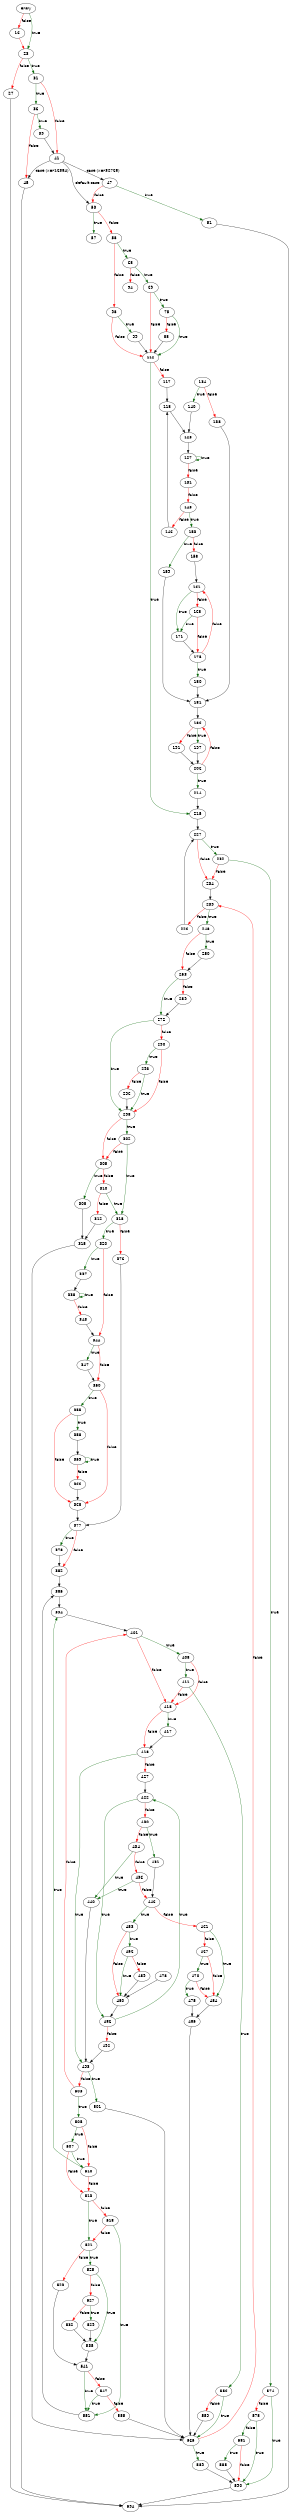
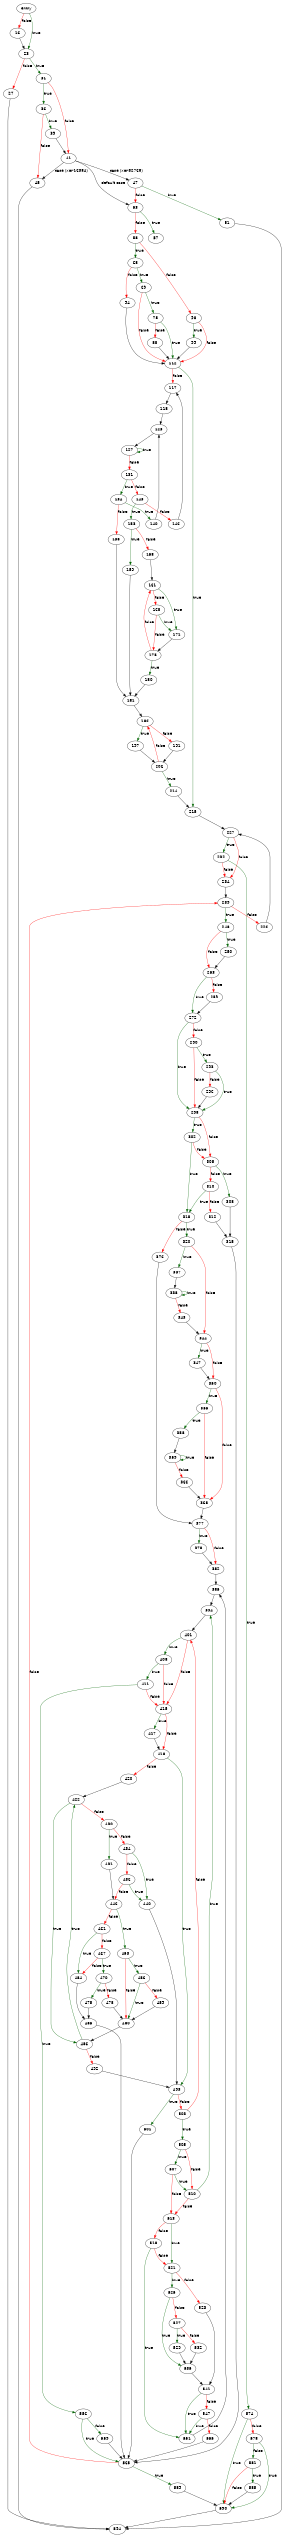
(21, 42) -> (21, 42)
none -> (131, 346)
(167, 471) -> (182, 457)
none -> (124, 486)
(145, 1777) -> (129, 1779)
(199, 1989) -> (107, 1989)
(211, 2400) -> (93, 2425)
